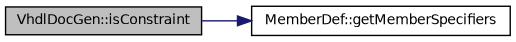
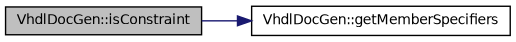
(381, 21) -> (381, 21)
